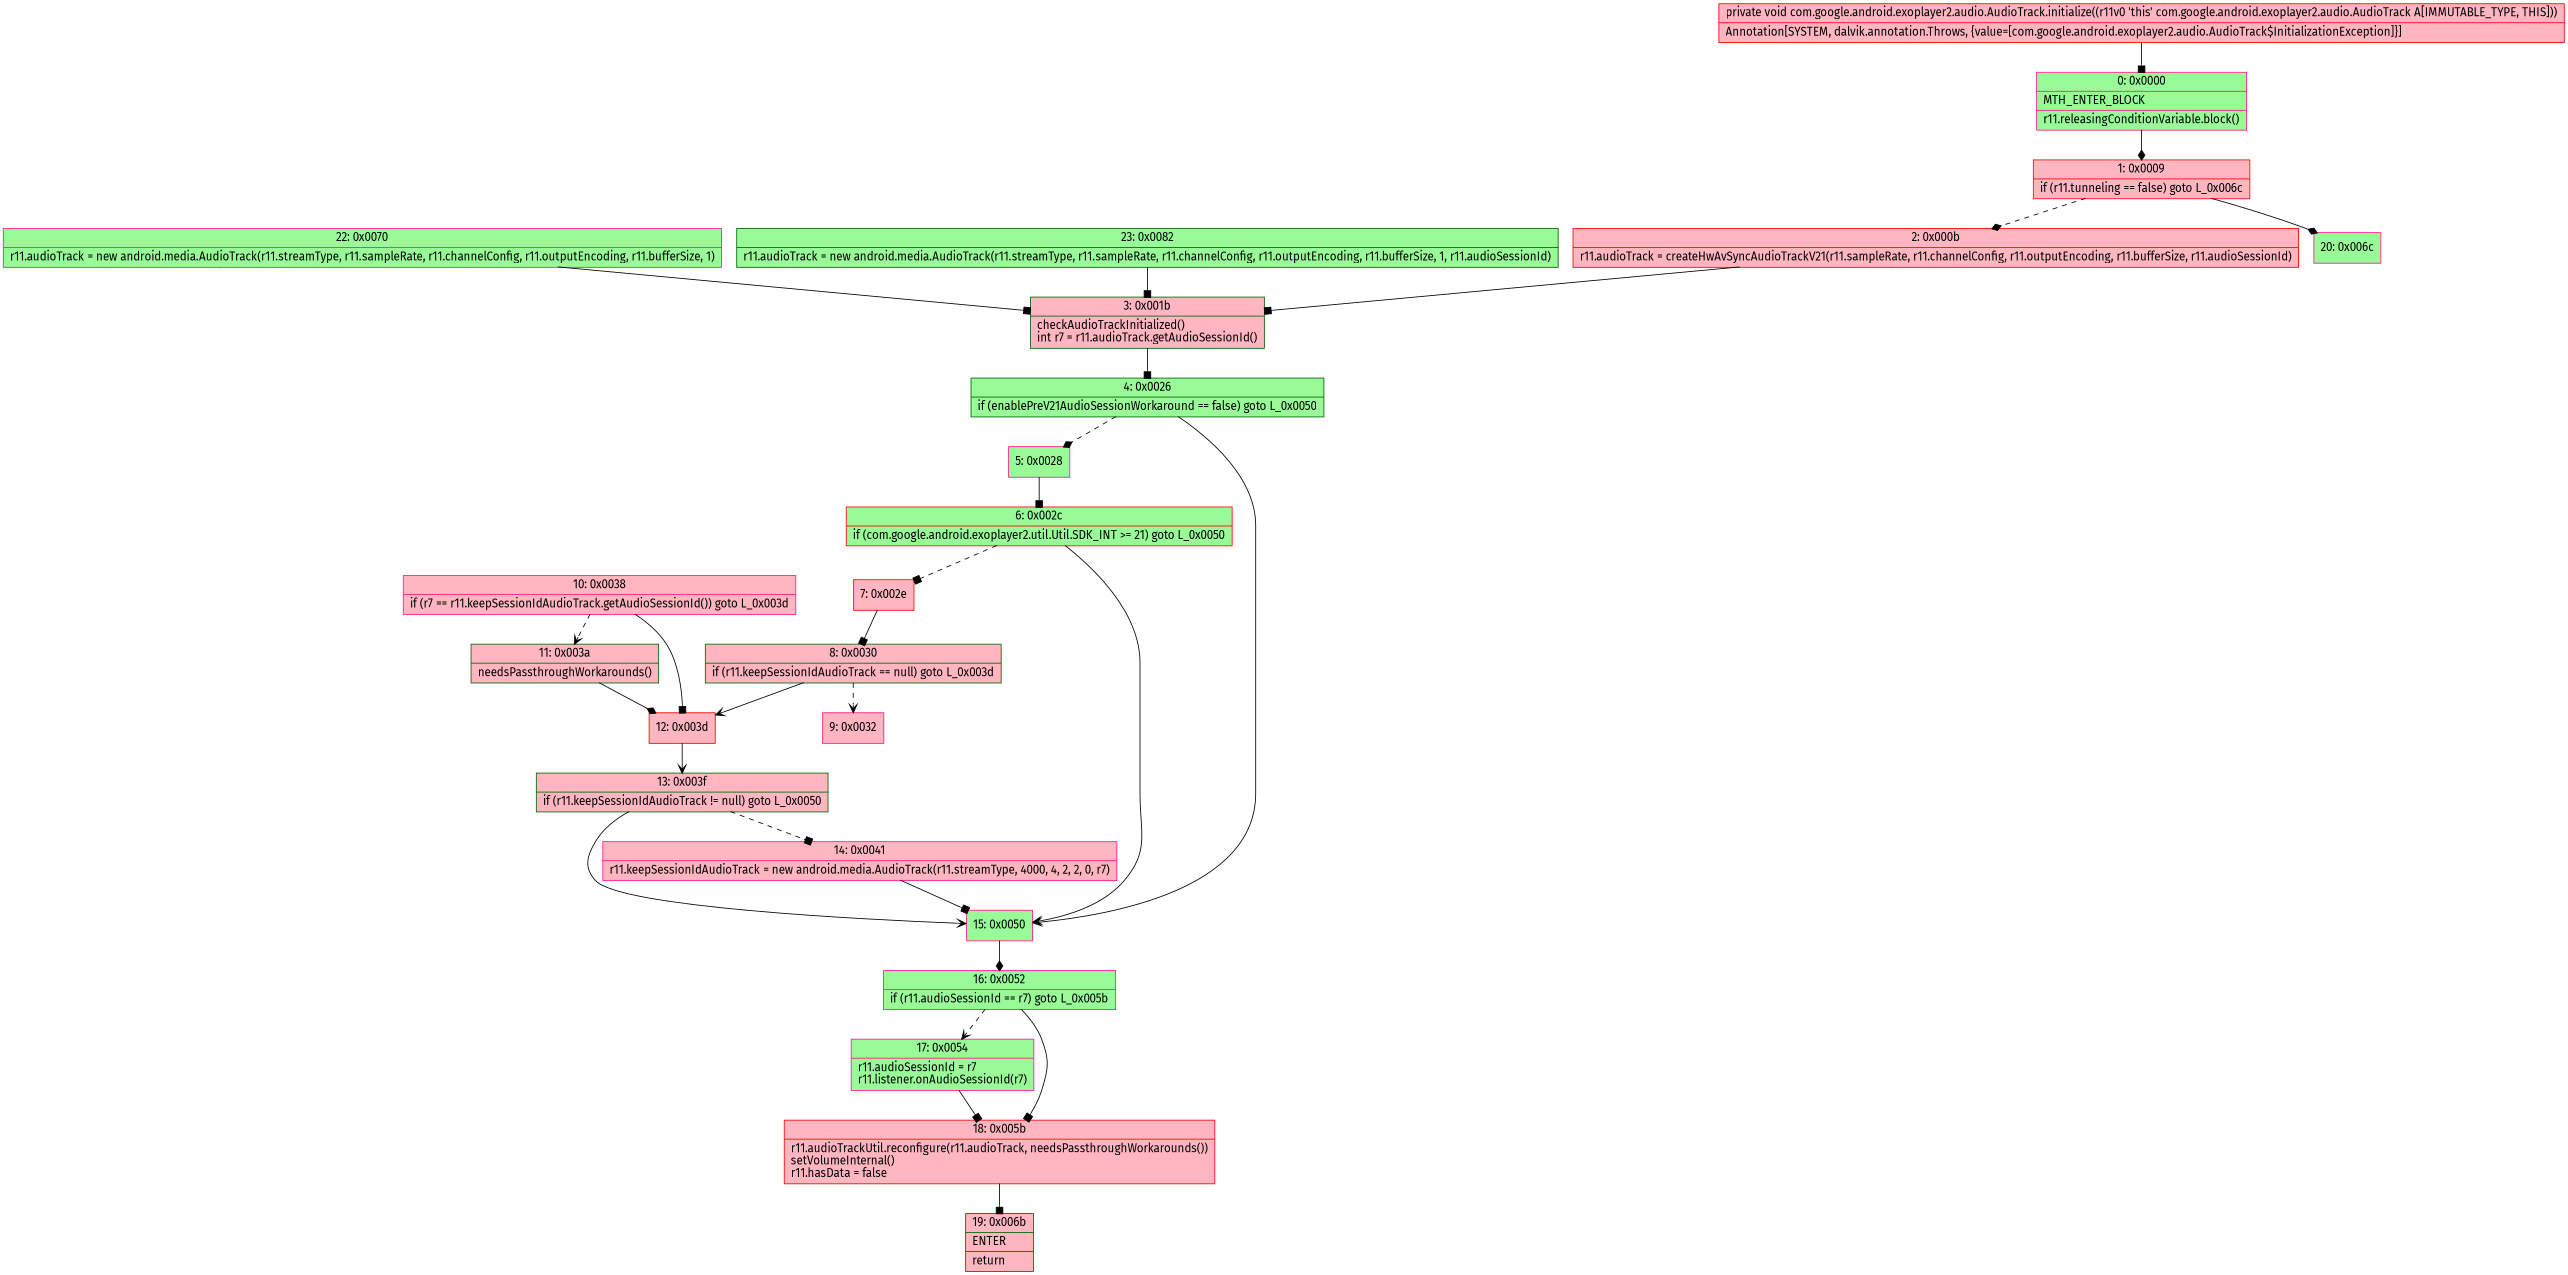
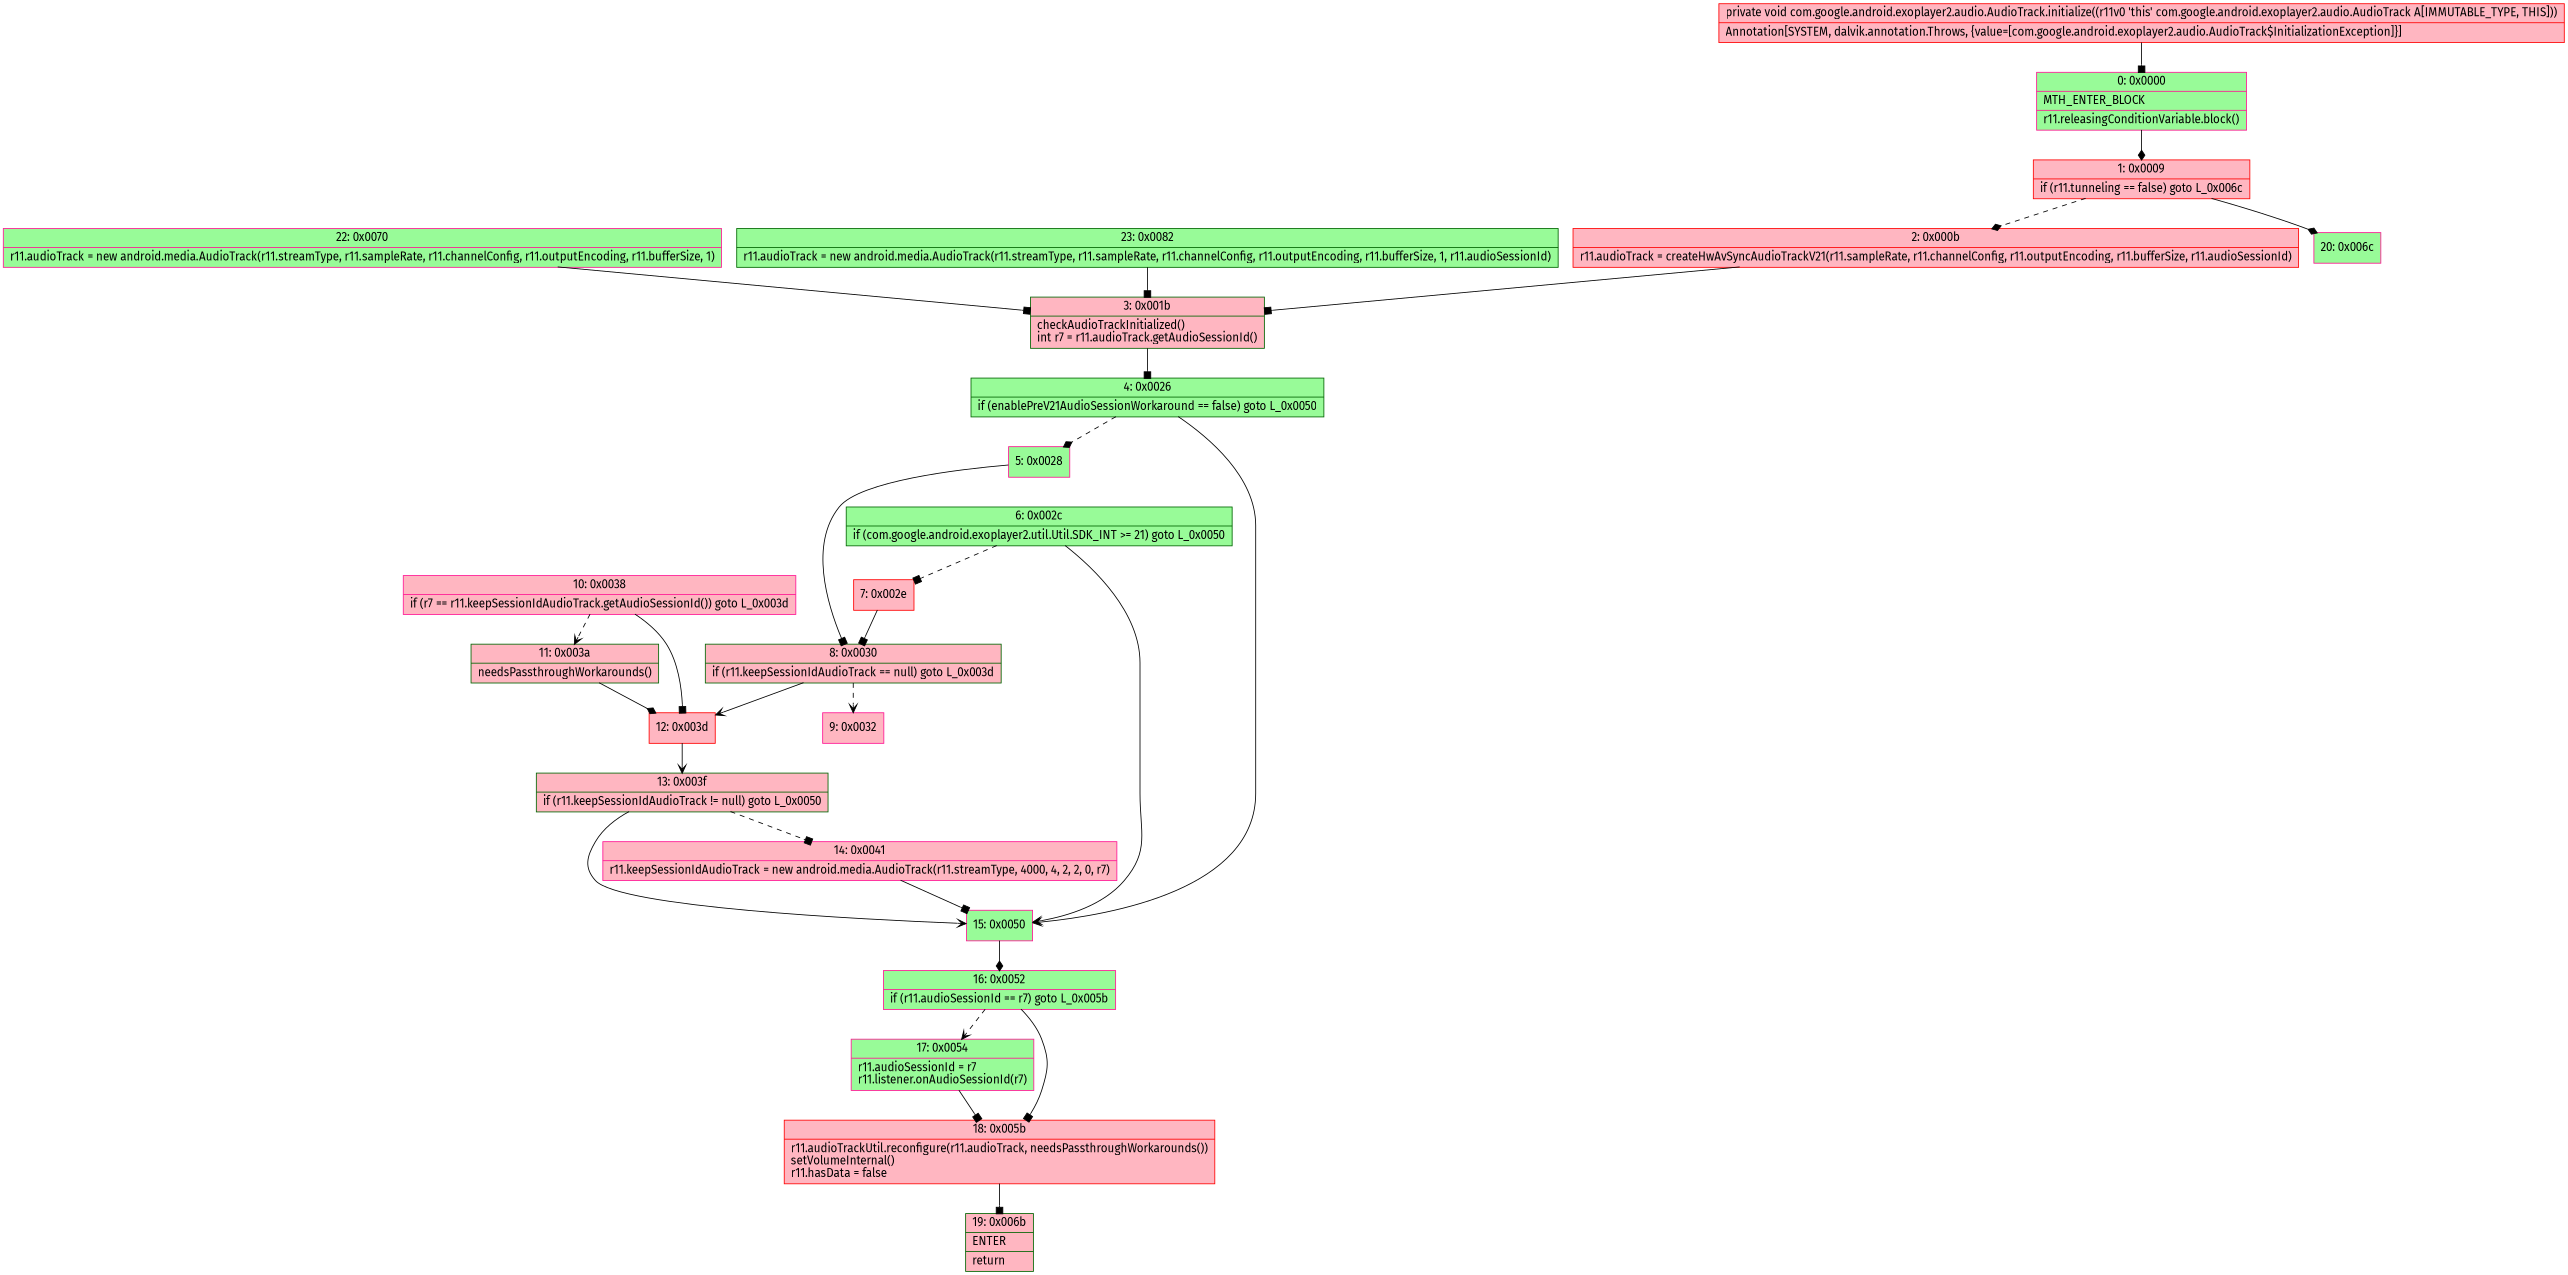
(1039, 488) -> (856, 495)
(1039, 526) -> (1039, 526)
